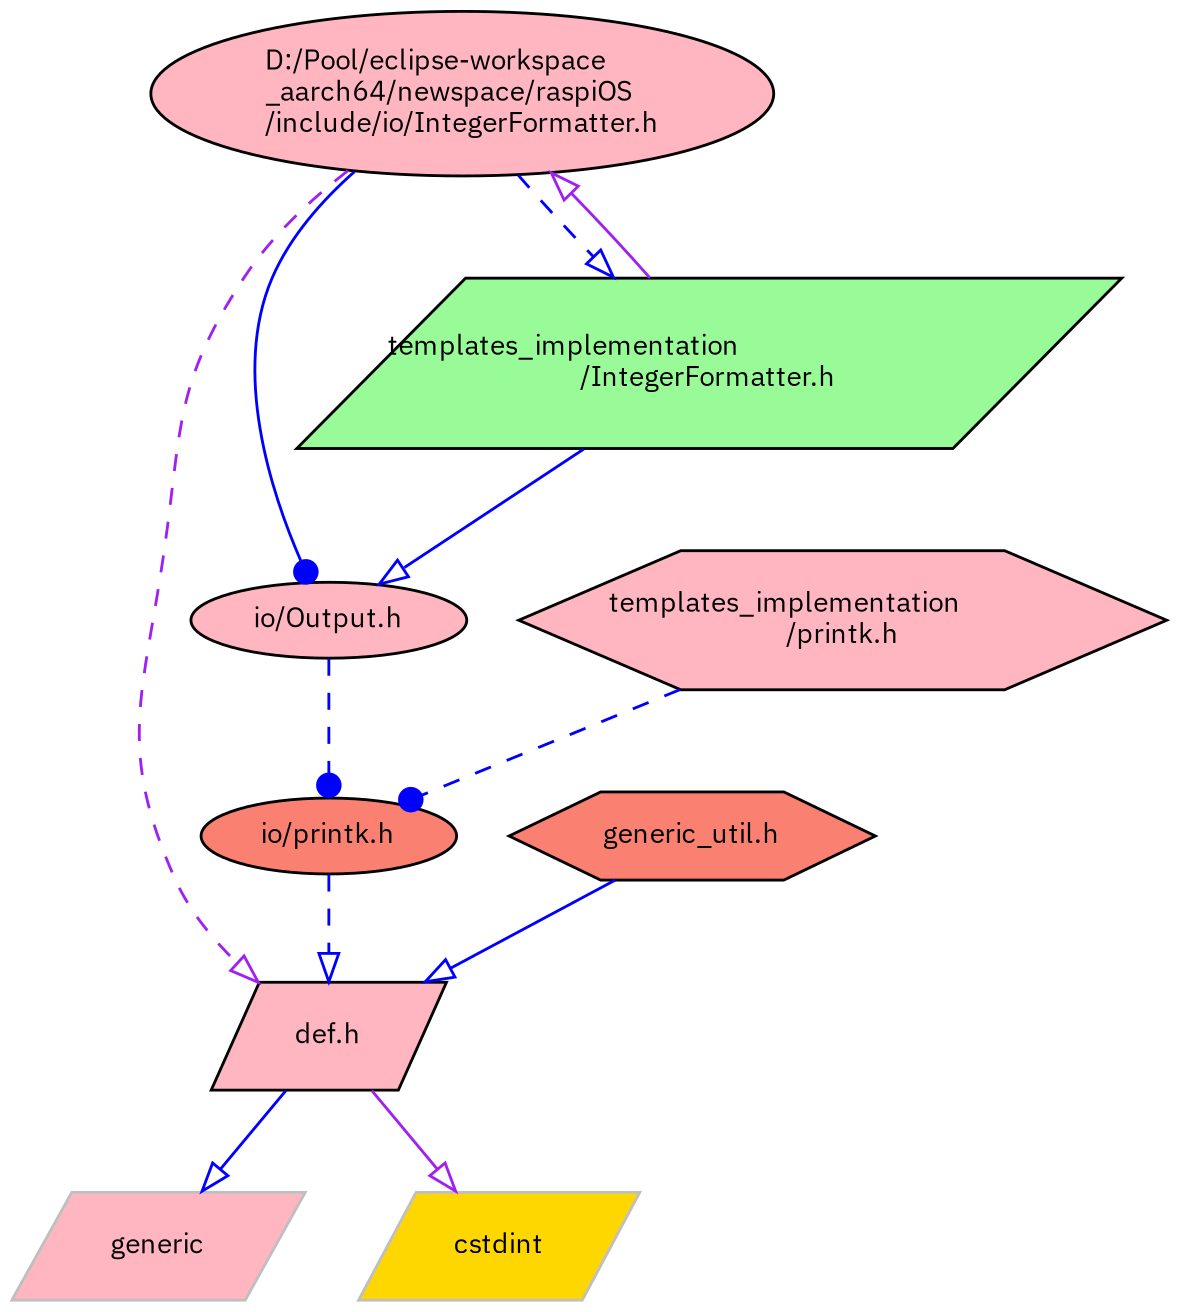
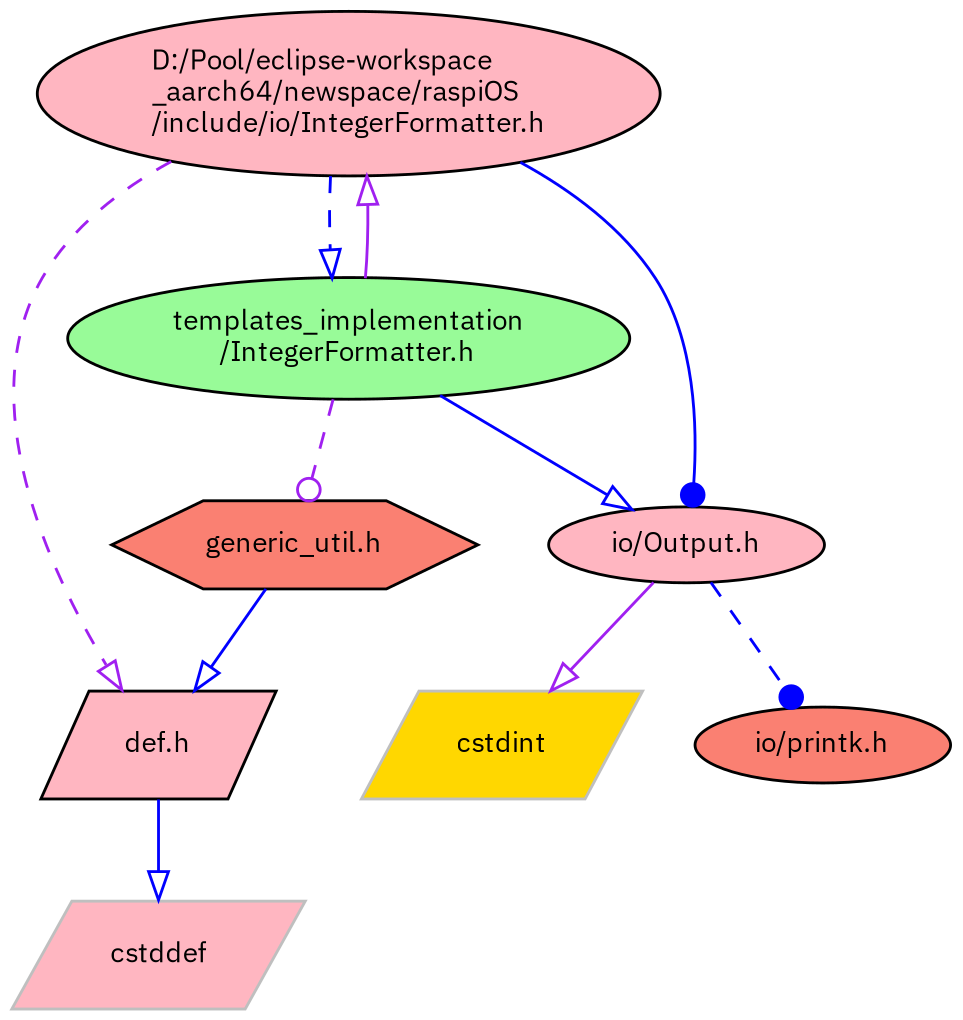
(709, 363) -> (349, 338)
none -> (322, 439)
(843, 620) -> none
(329, 914) -> none
(405, 1130) -> (612, 626)
(159, 1246) -> (159, 955)
